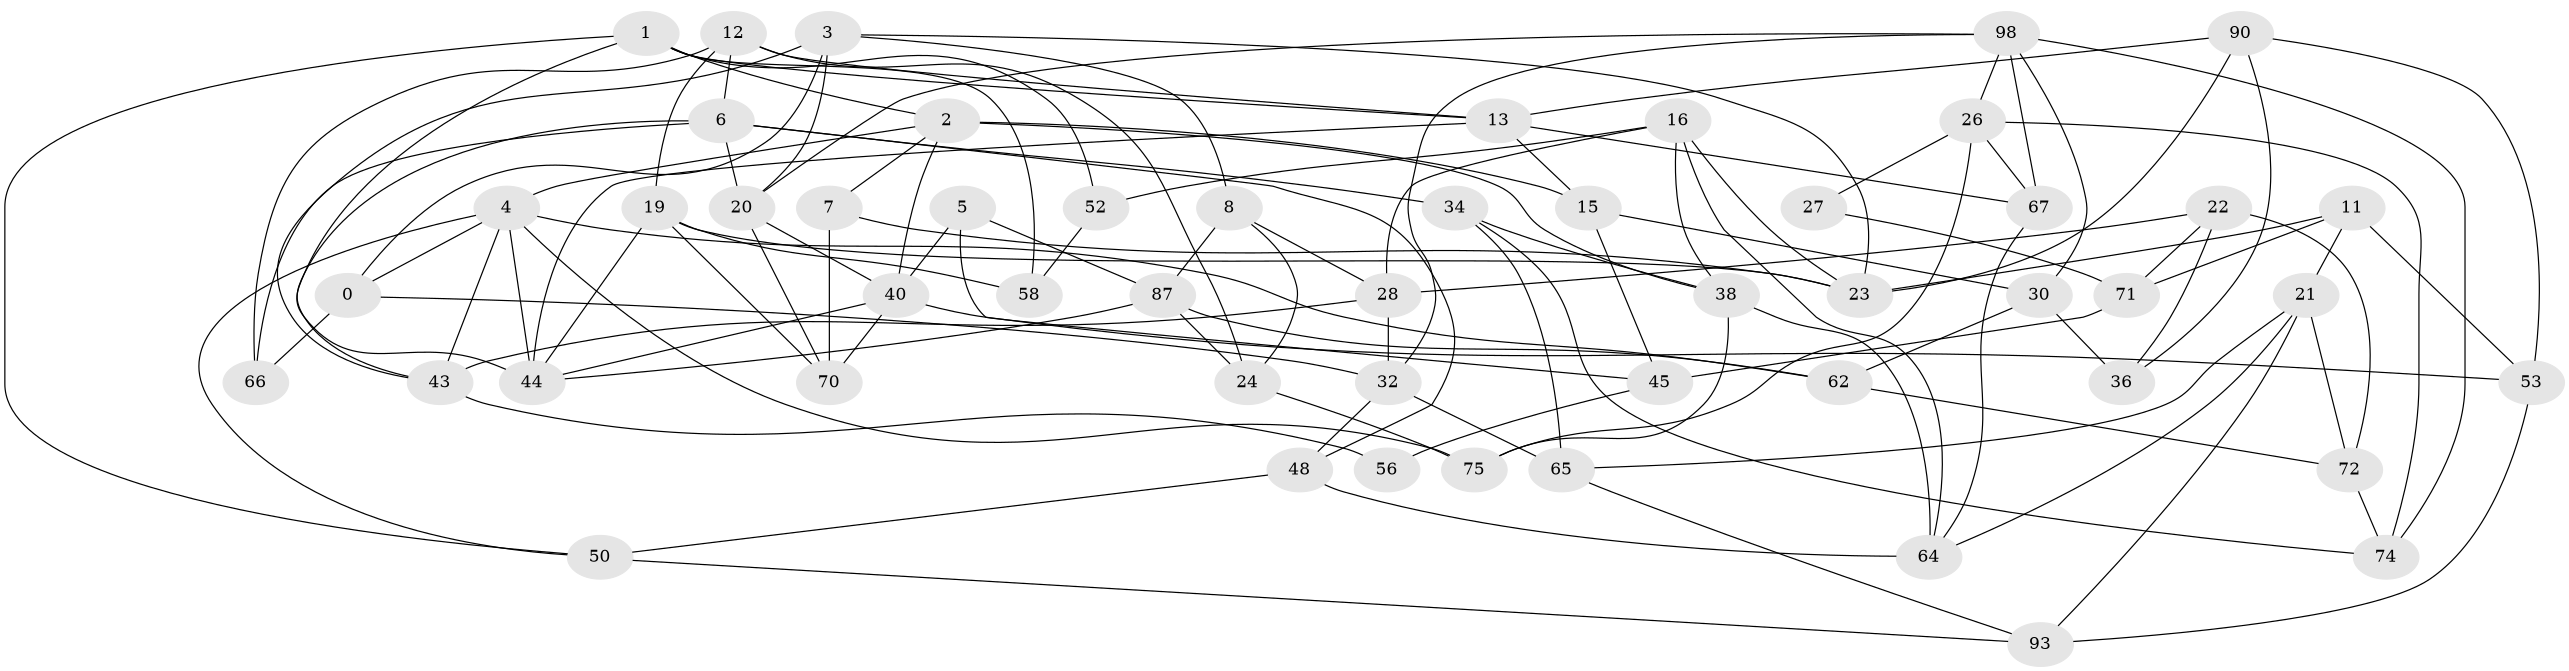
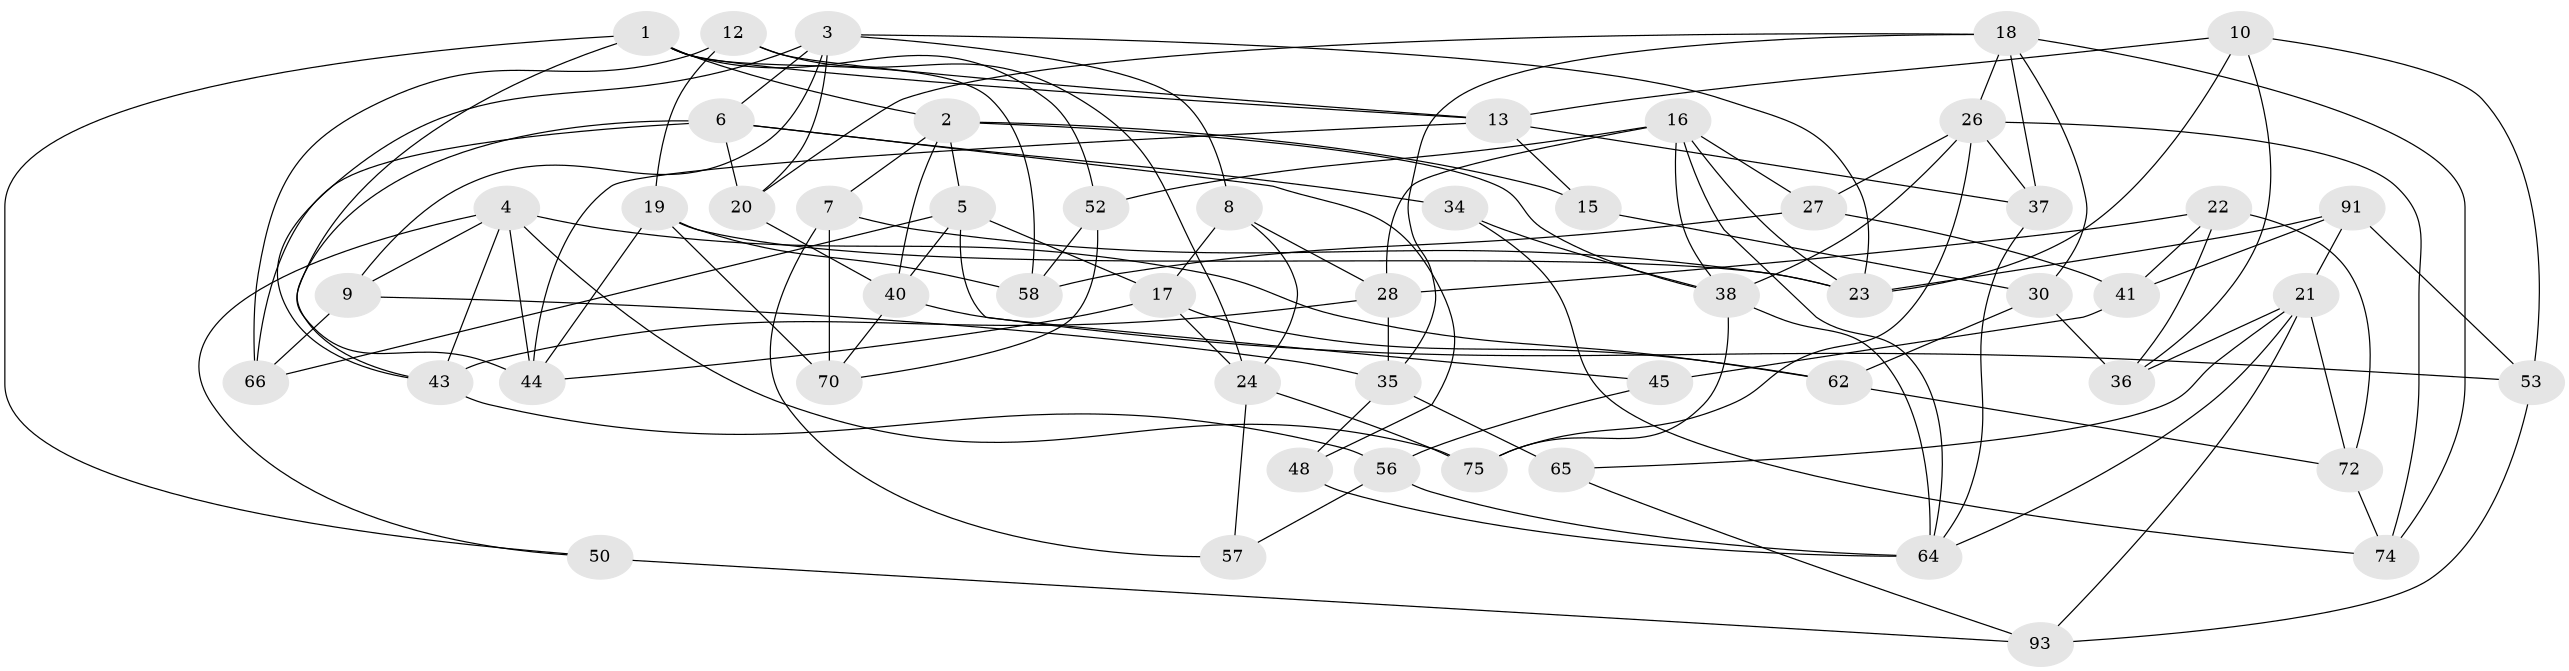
(2007, 33) -> (2007, 33)
(2241, 33) -> (2241, 33)
(727, 78) -> (763, 86)
(714, 158) -> (955, 164)
none -> (1755, 170)
(2039, 208) -> (2039, 208)
(2352, 208) -> (2352, 208)
none -> (1860, 228)
none -> (1456, 243)
none -> (625, 291)
(348, 295) -> (348, 295)
(786, 295) -> (1015, 345)
(1163, 295) -> (1163, 295)
(1624, 295) -> none
(2127, 295) -> (2127, 295)
(1540, 327) -> none
(714, 339) -> none
none -> (2214, 339)
(1388, 383) -> (1388, 383)
(950, 514) -> none
none -> (1652, 536)
none -> (1233, 557)
